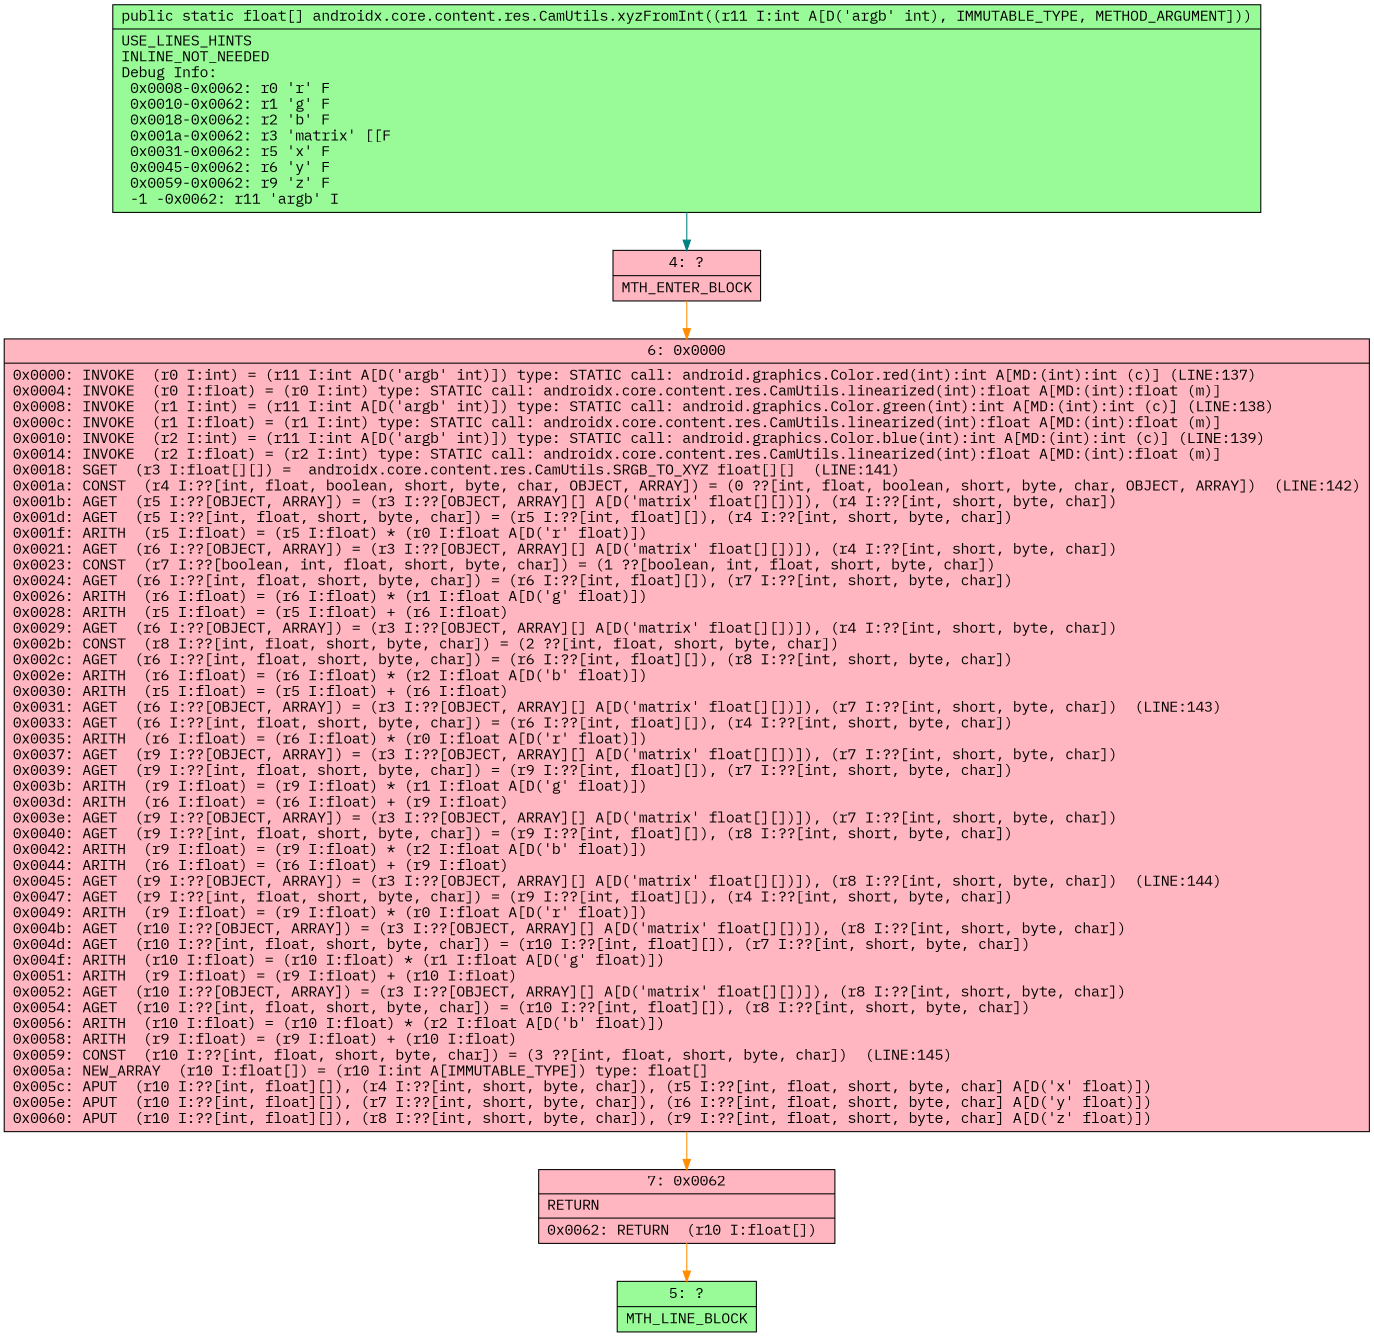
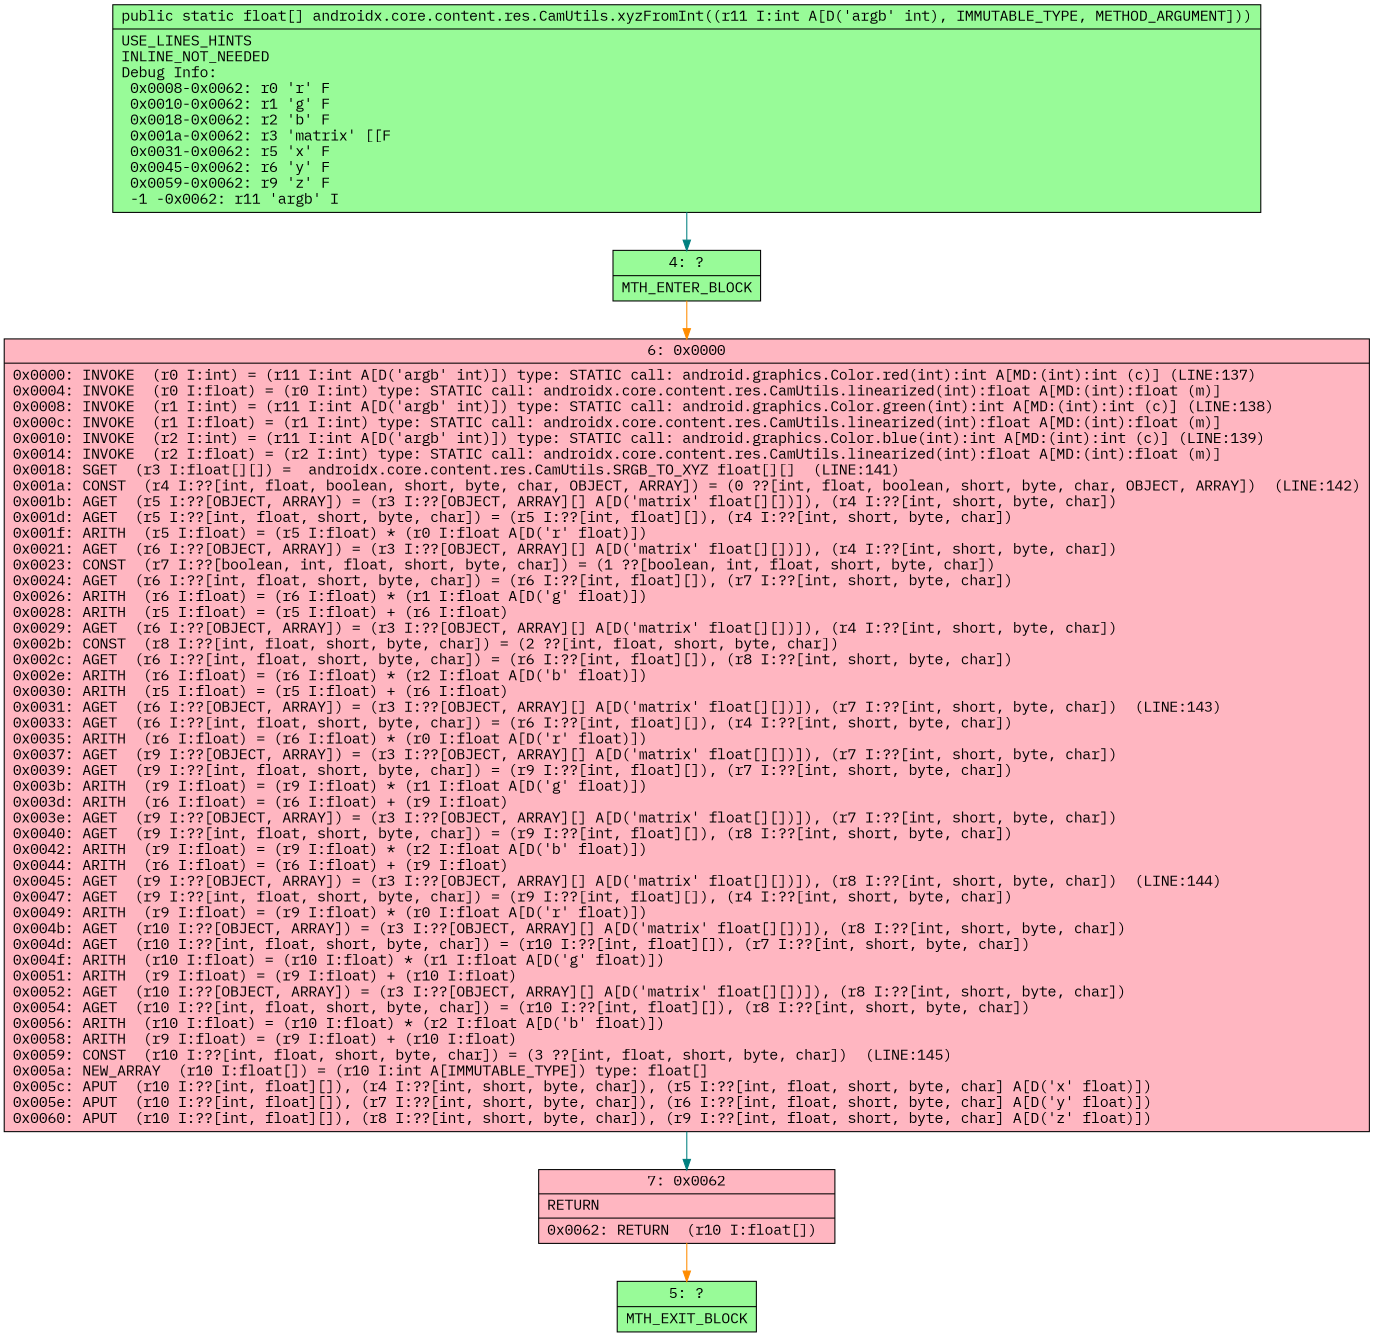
(687, 276) -> (687, 276)
(687, 1145) -> (687, 1145)
(687, 1319) -> (687, 1319)
